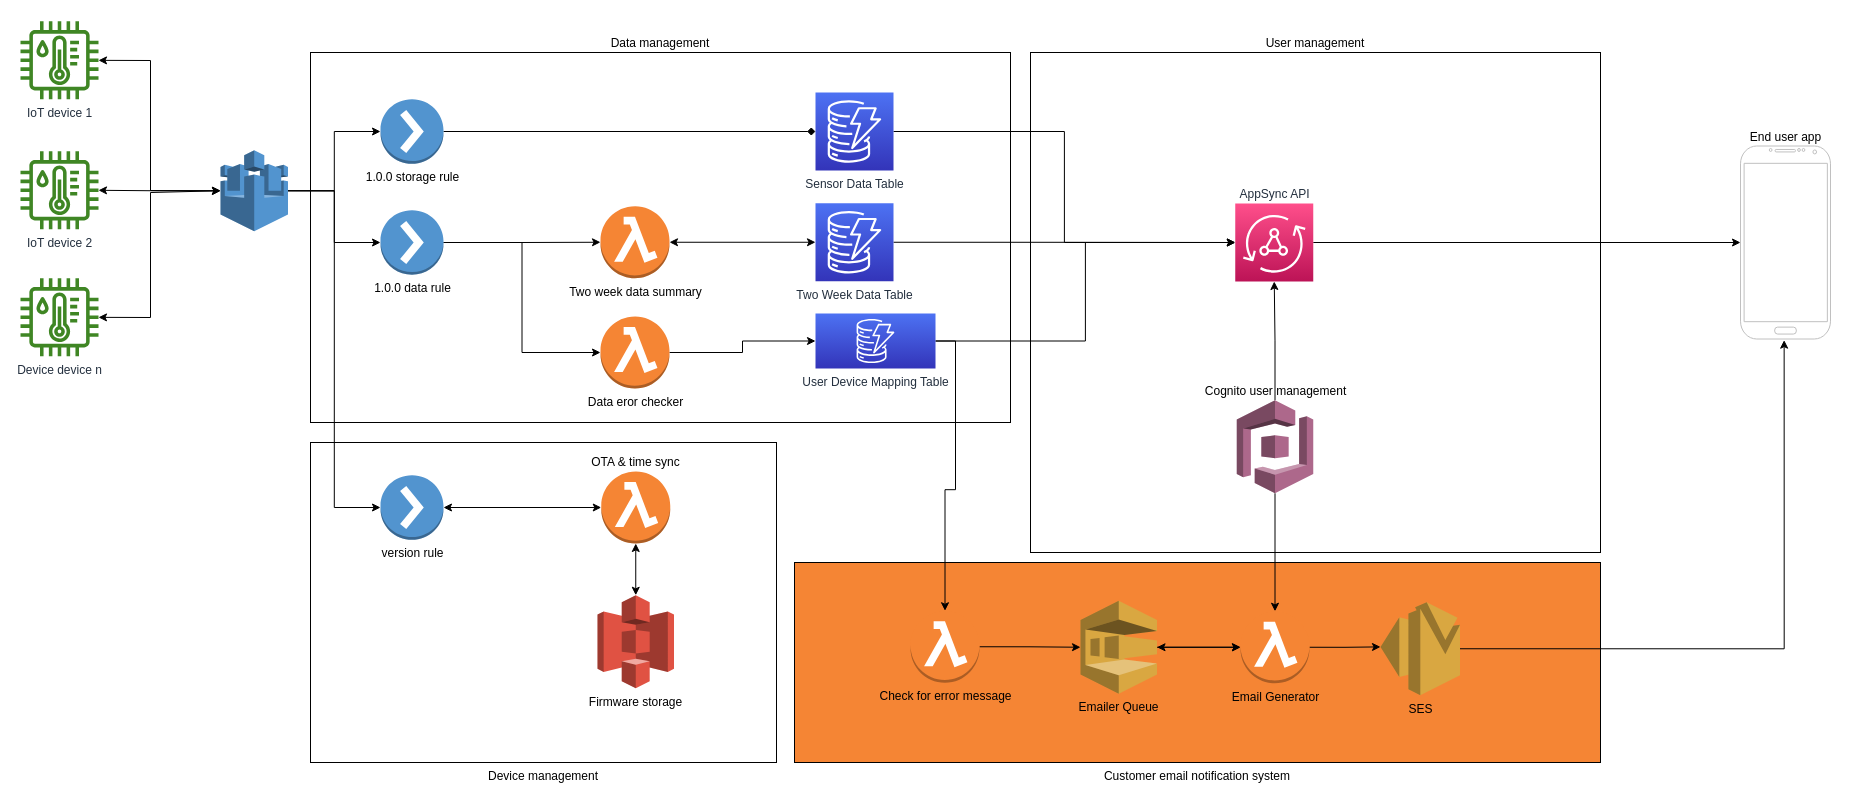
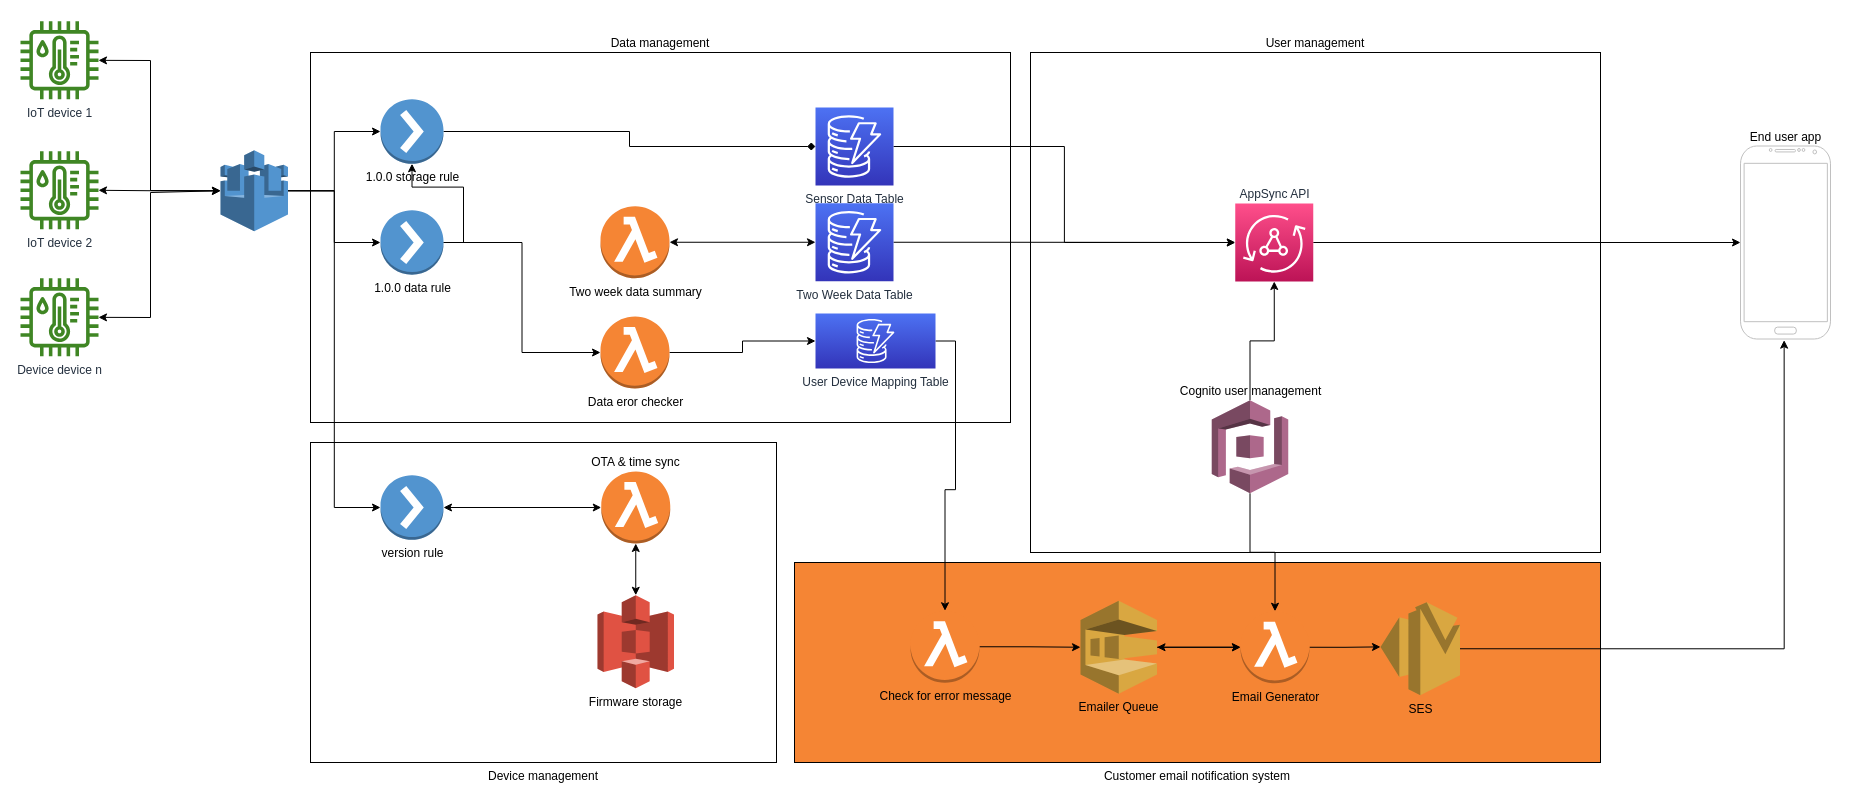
(855, 132) -> (855, 147)
(559, 242) -> (456, 187)
(1069, 341) -> none
(1275, 447) -> (1250, 447)
